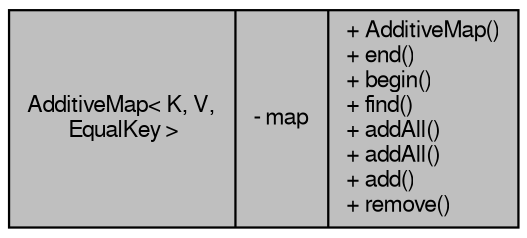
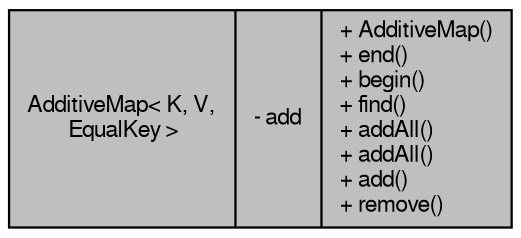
(282, 118) -> (278, 118)
